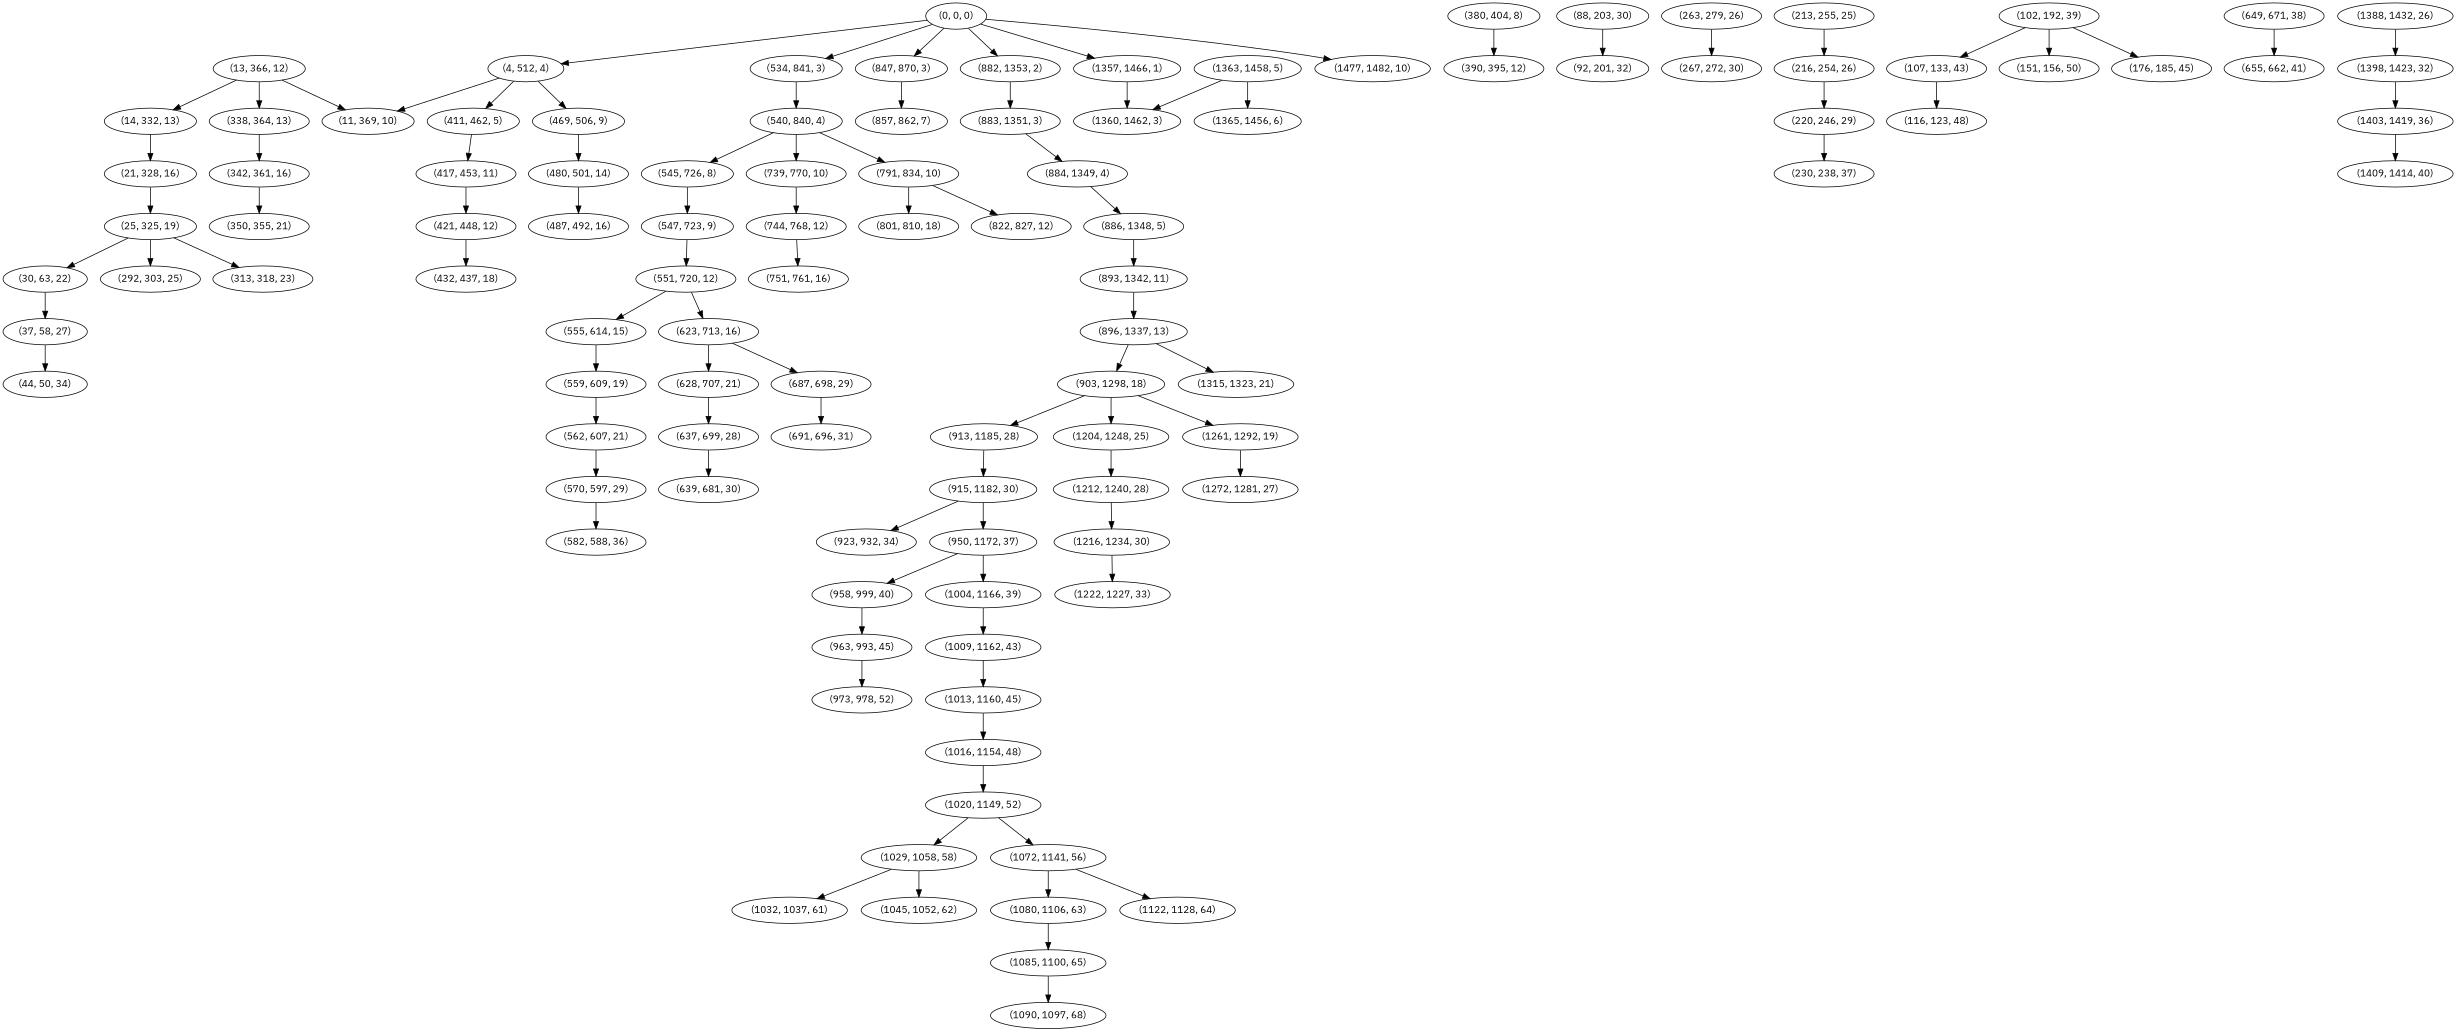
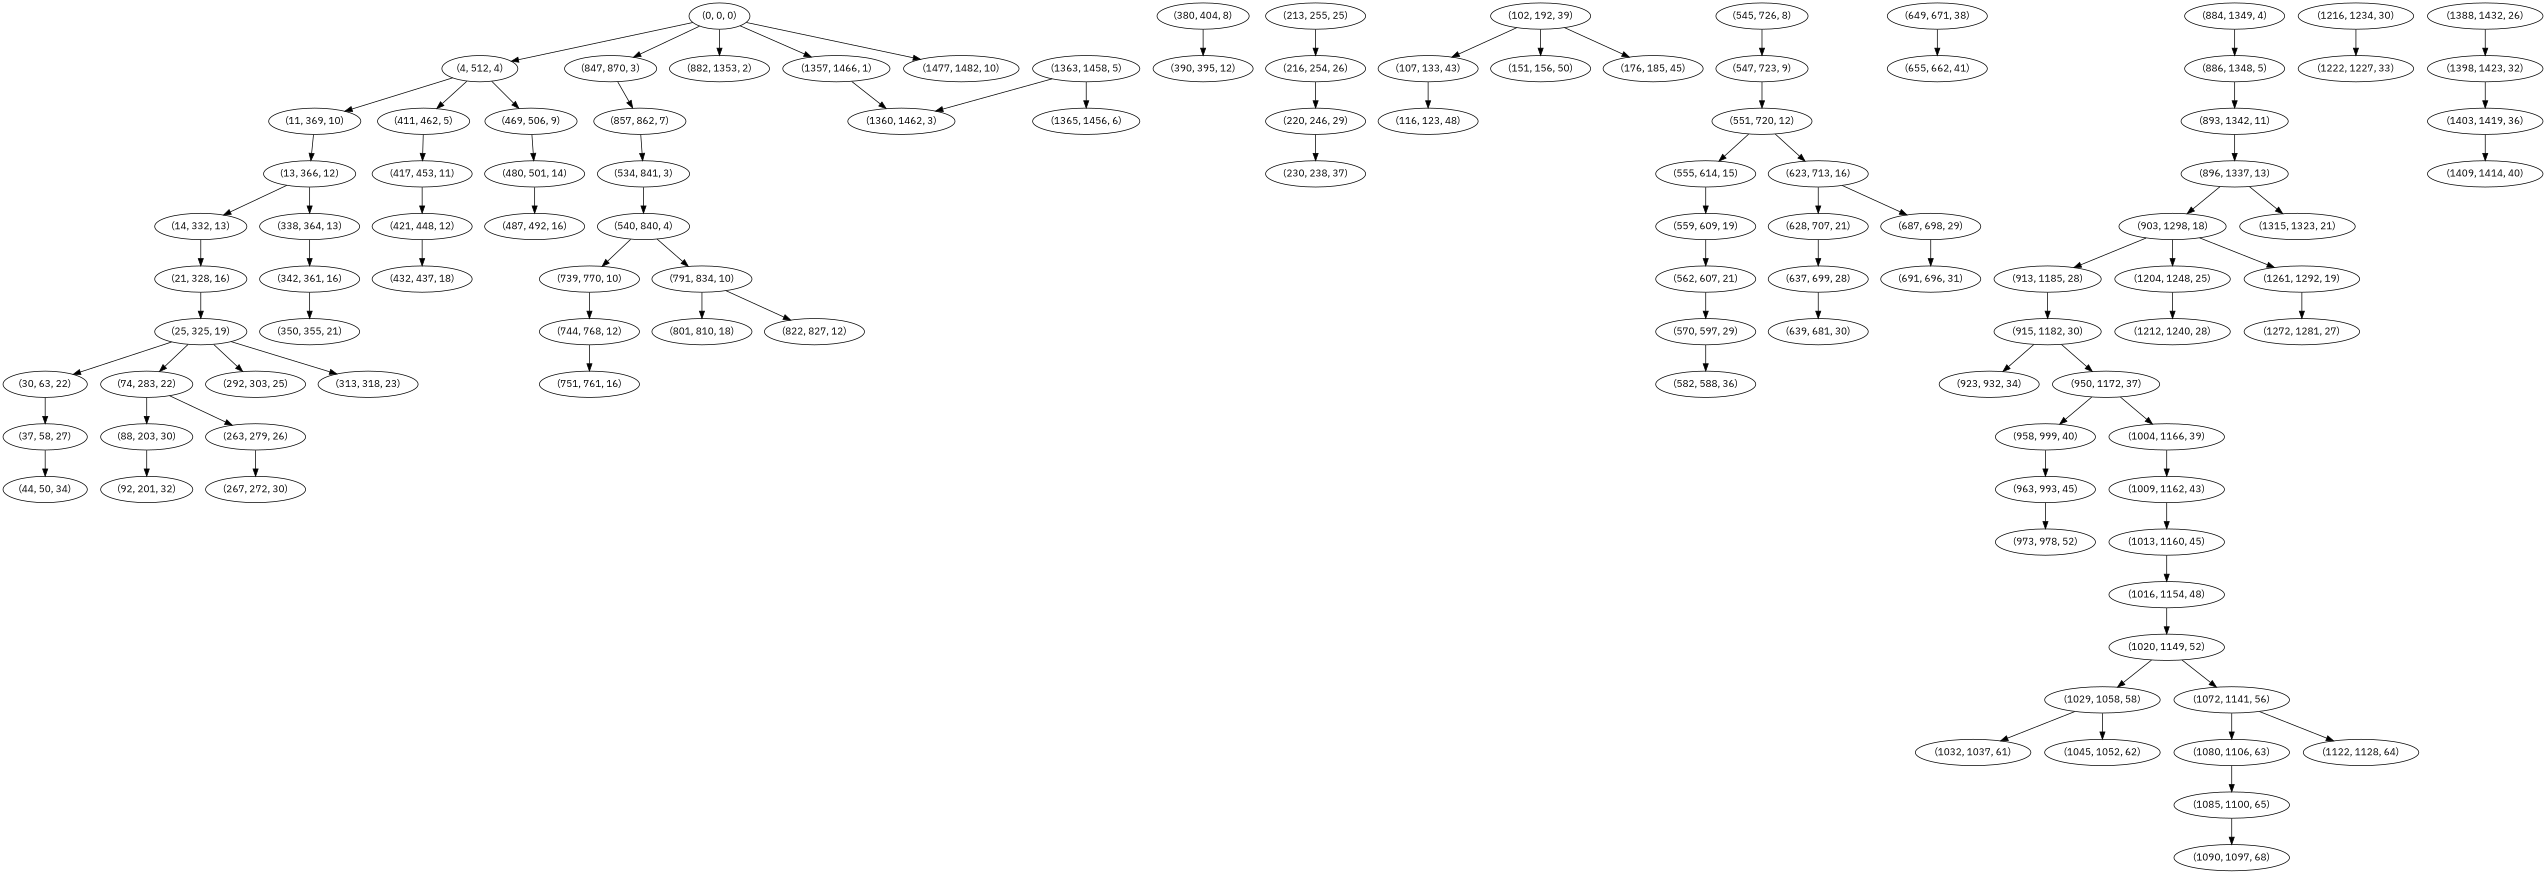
(883, 40) -> (641, 144)
(310, 93) -> (313, 144)
(1010, 121) -> none
(745, 146) -> none
none -> (147, 384)
(1111, 512) -> none
